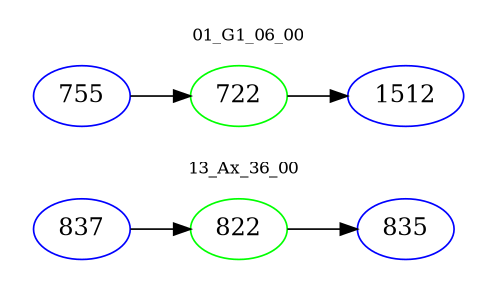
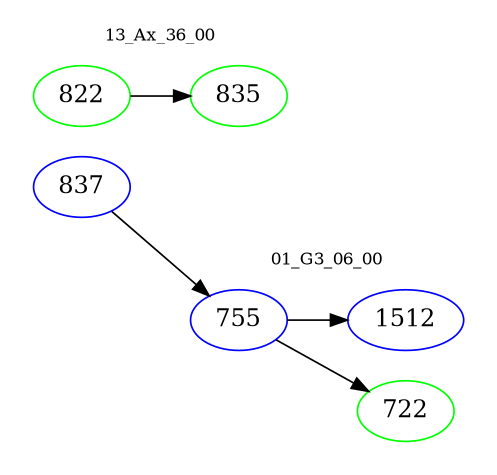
(249, 36) -> (327, 260)
(309, 96) -> (309, 320)
(152, 229) -> (154, 248)
(406, 229) -> (239, 96)
